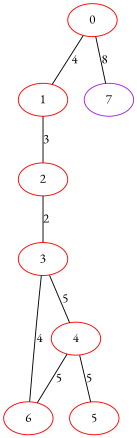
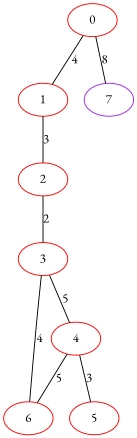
(89, 378) -> (89, 378)
